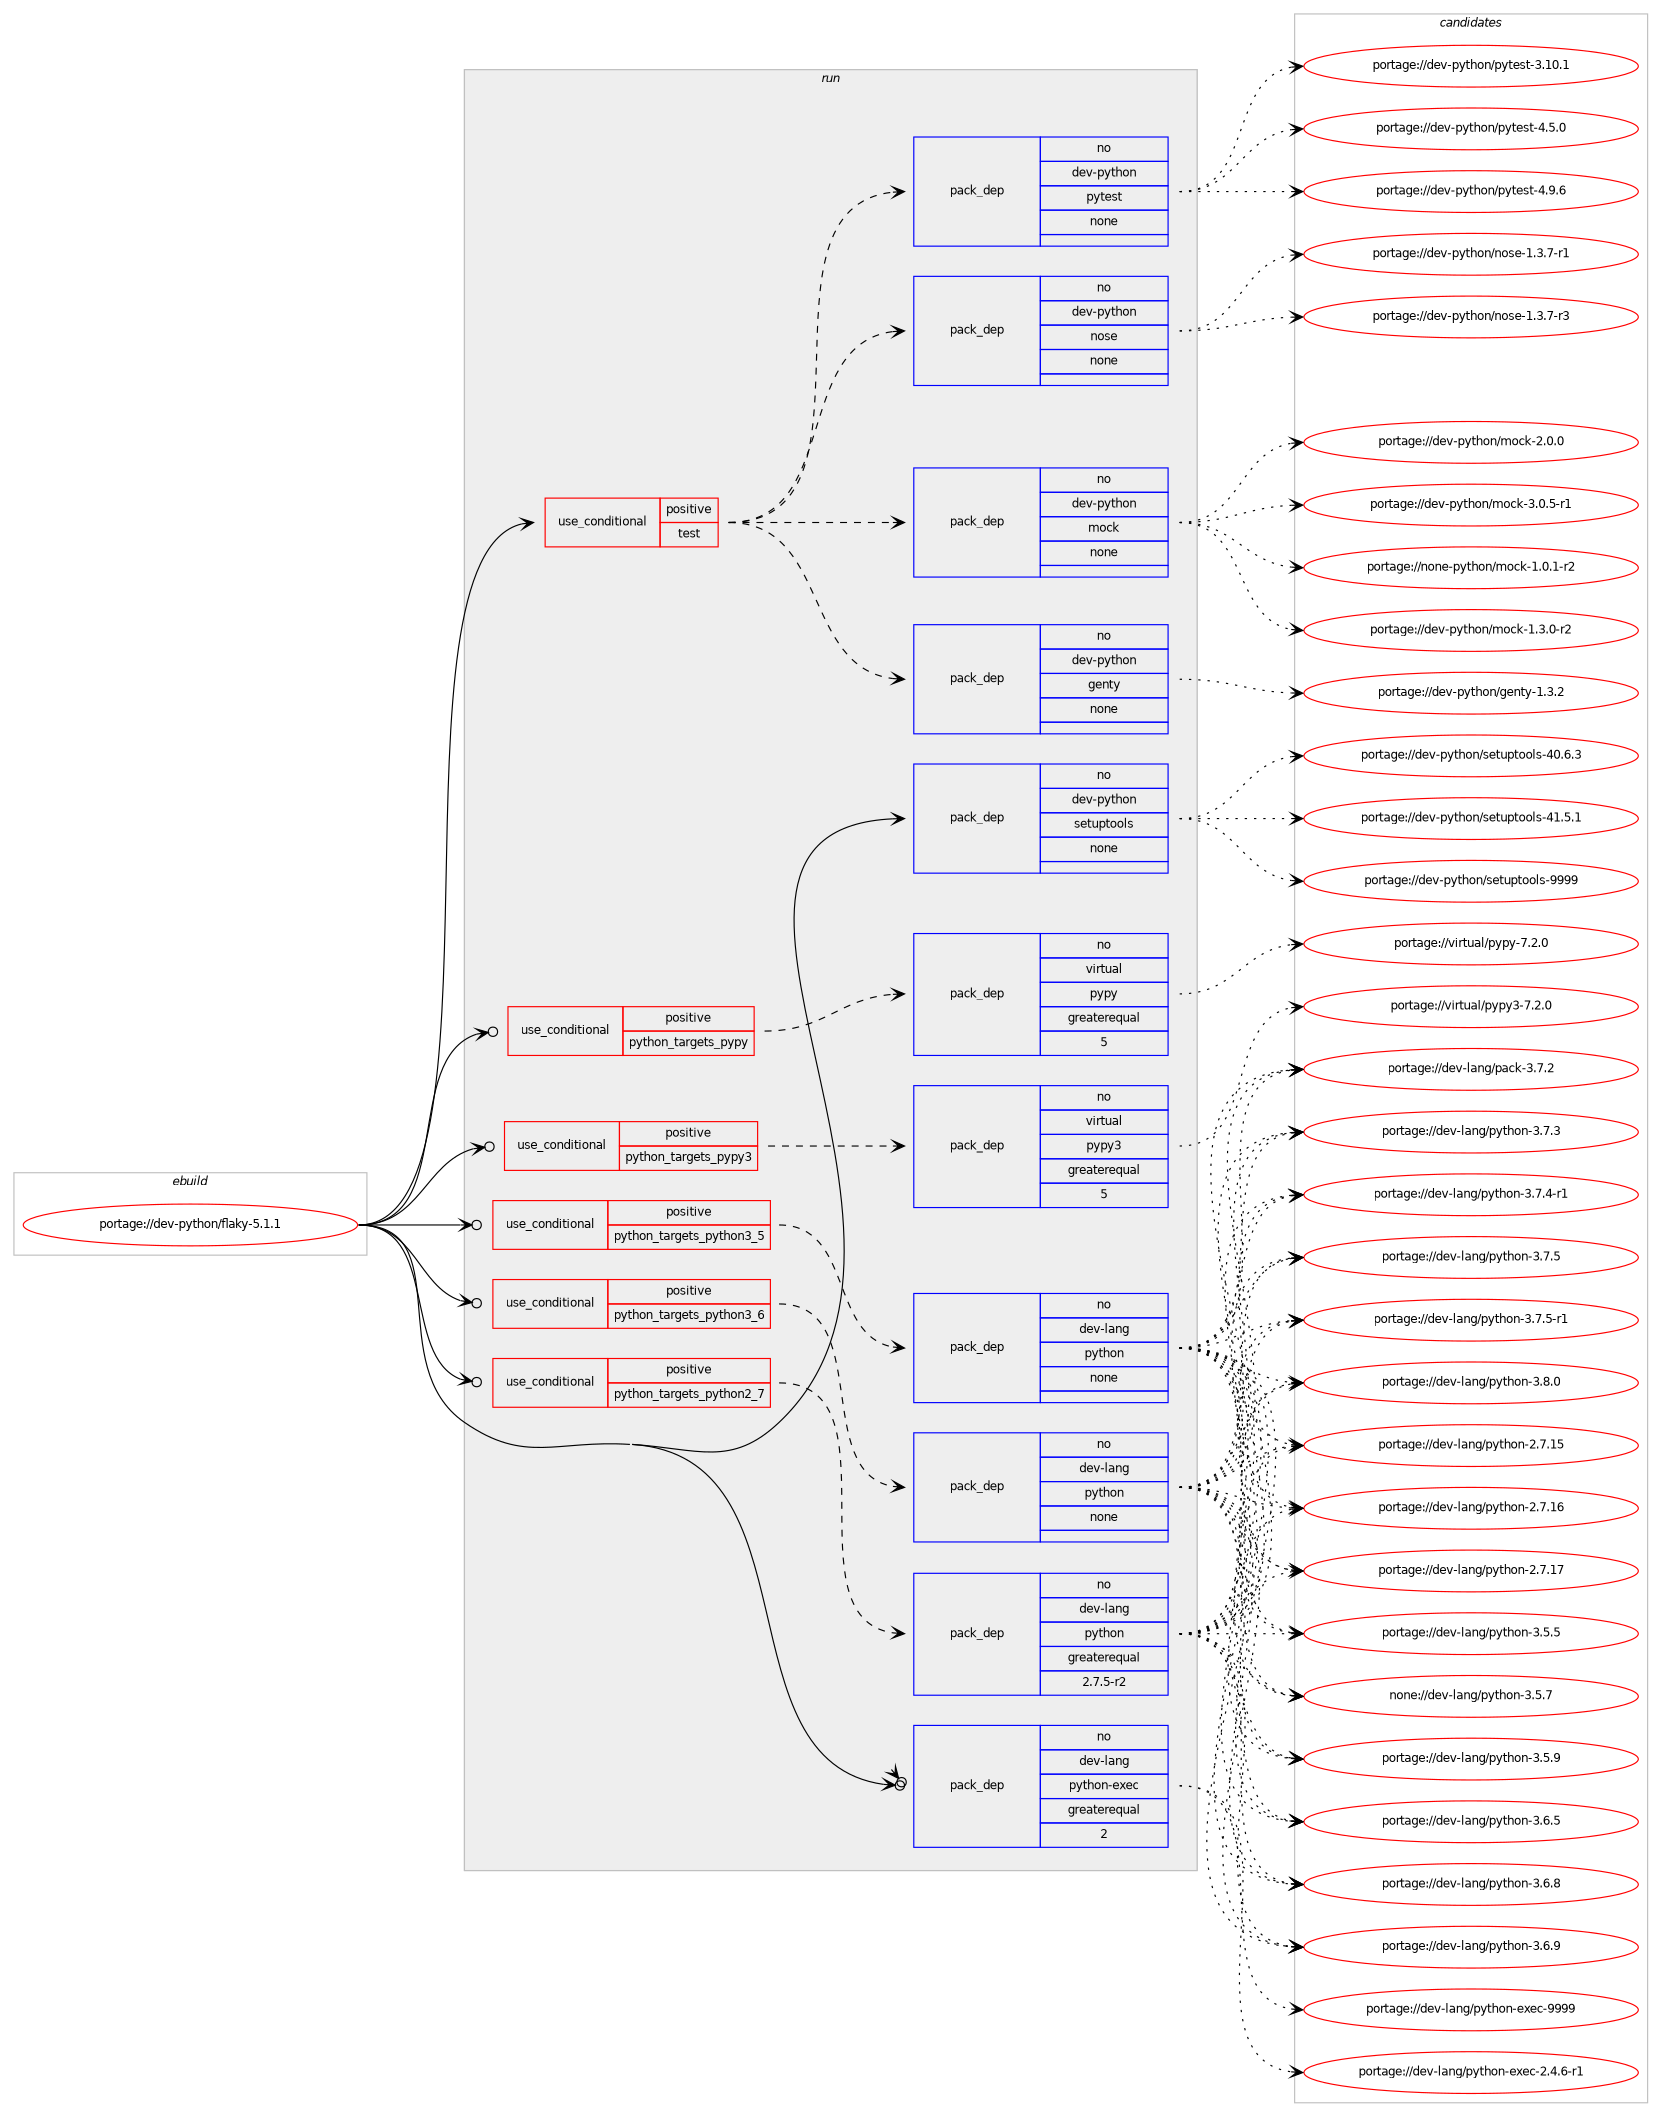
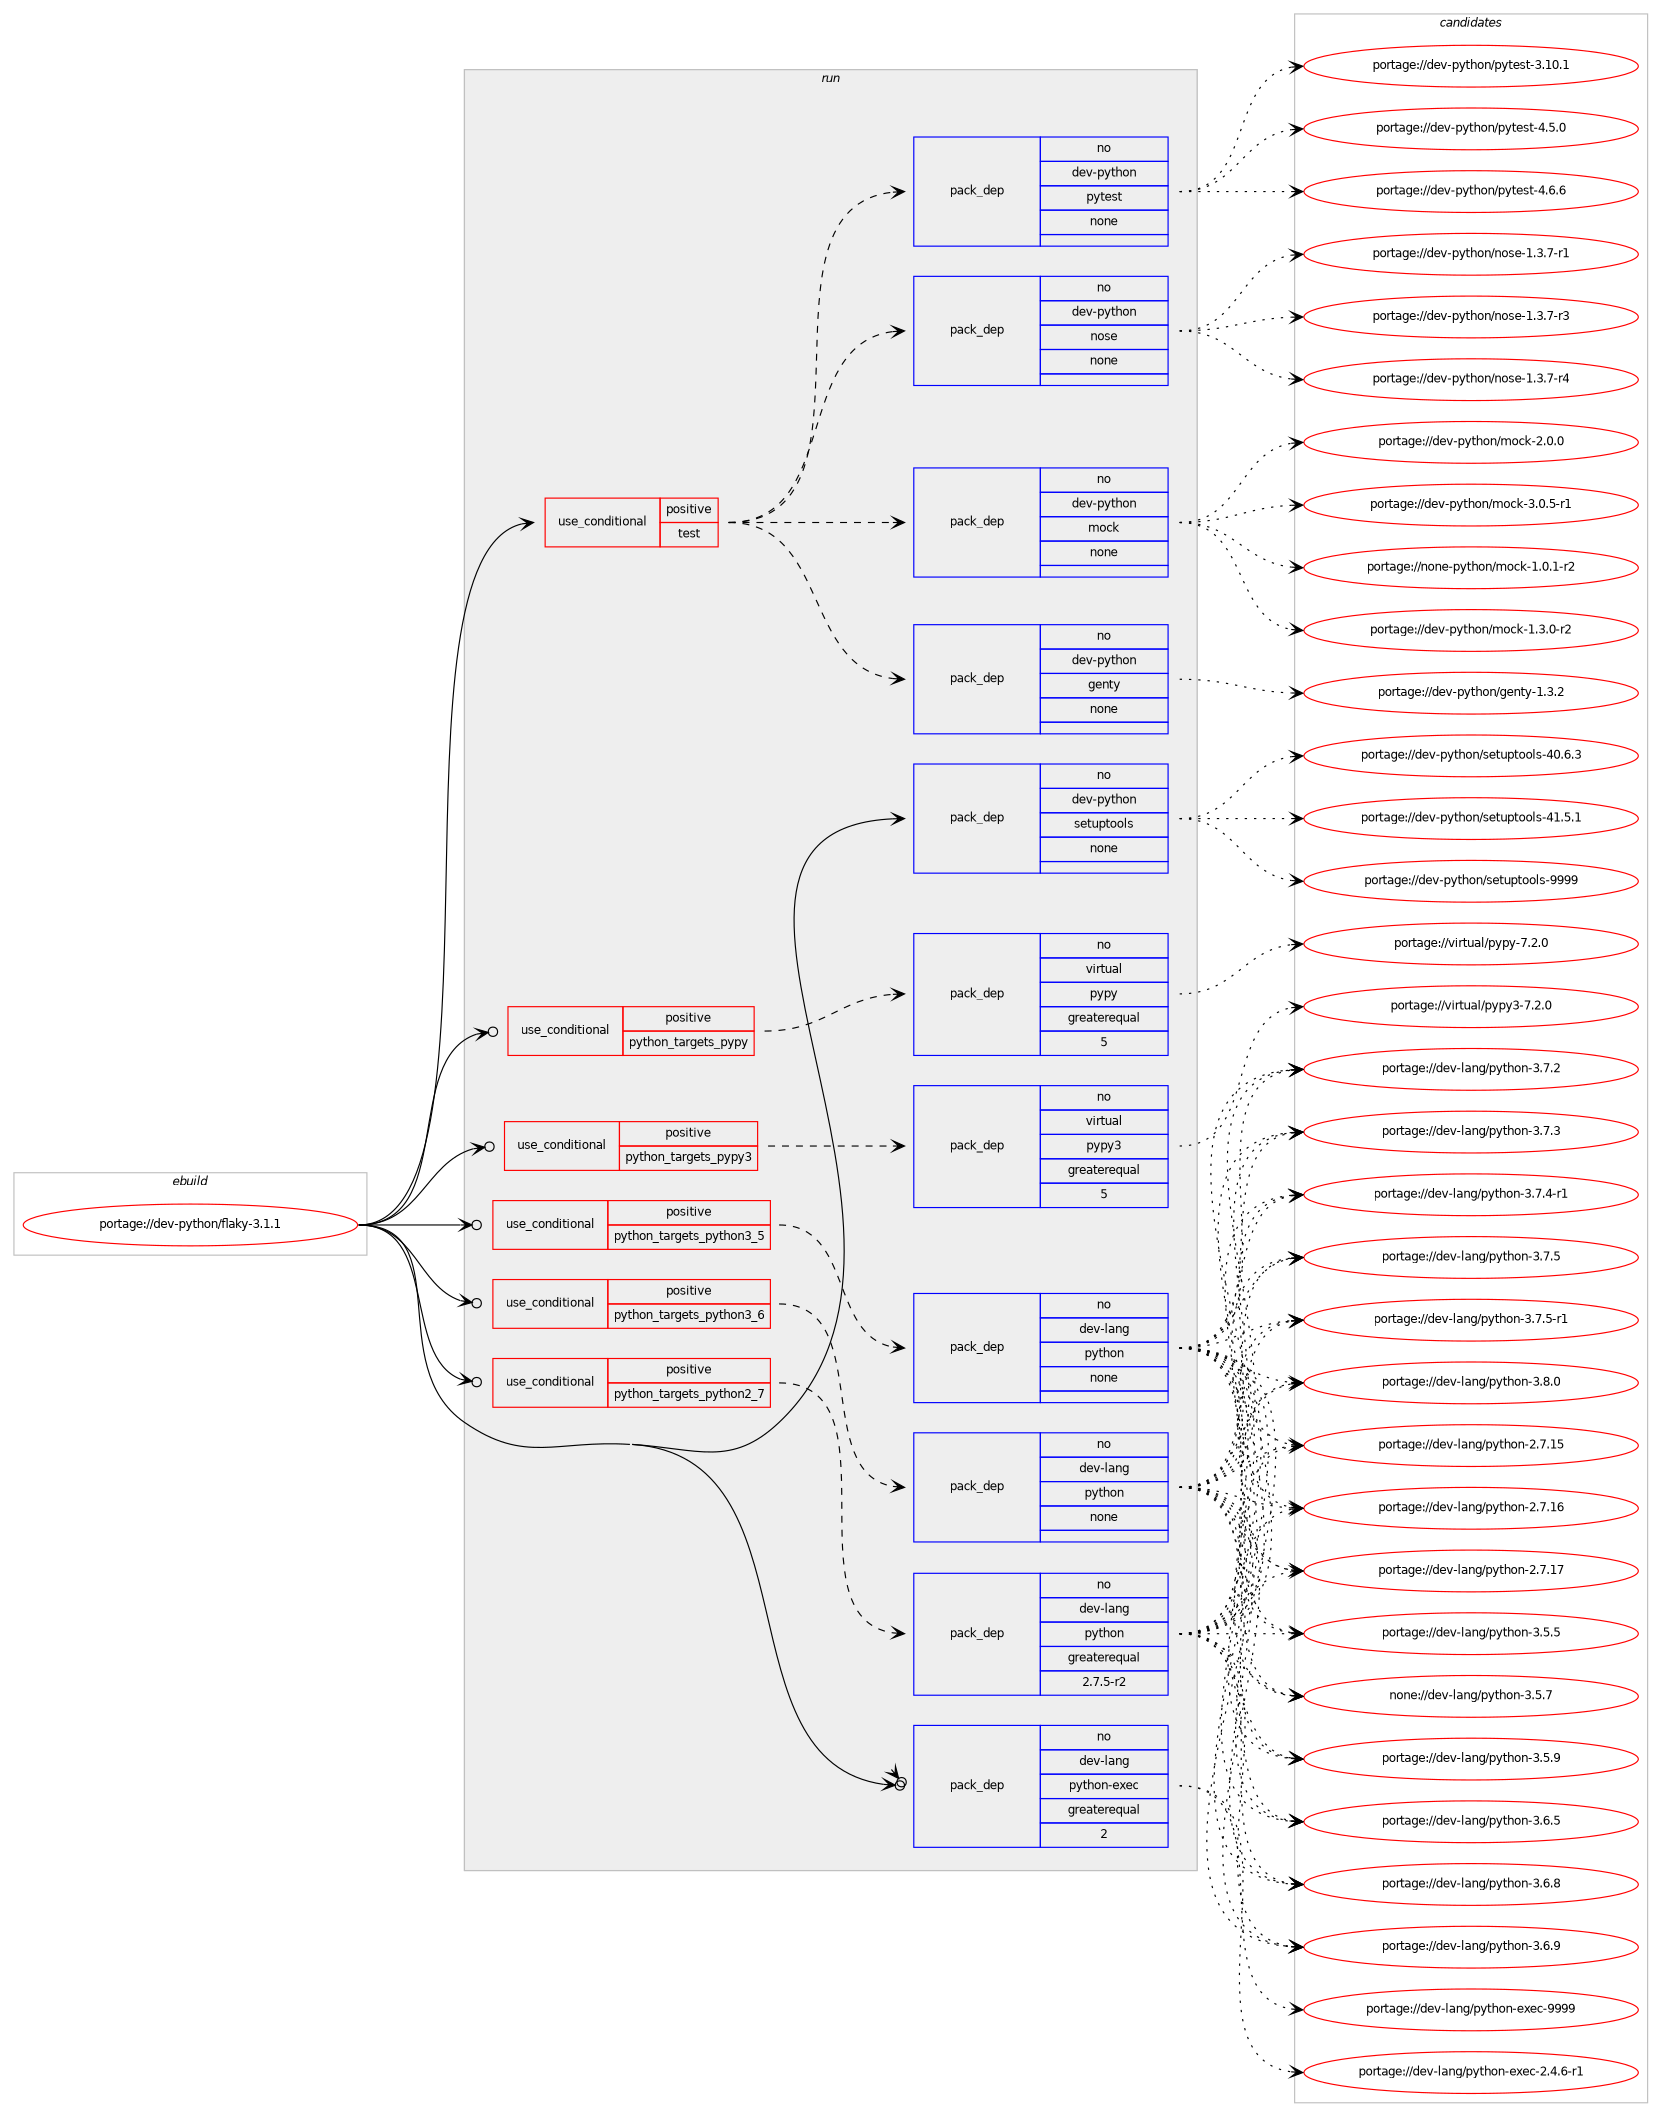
(1471, 192) -> (1471, 192)
none -> (1471, 380)
(1471, 1069) -> (1471, 1069)
(190, 1225) -> (190, 1225)
